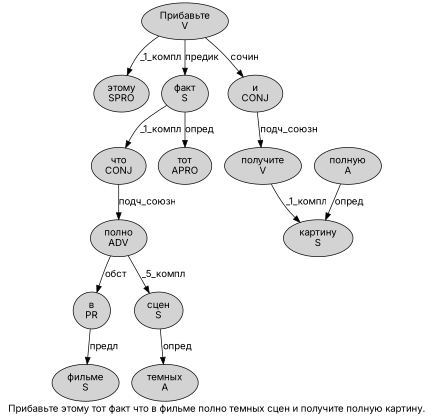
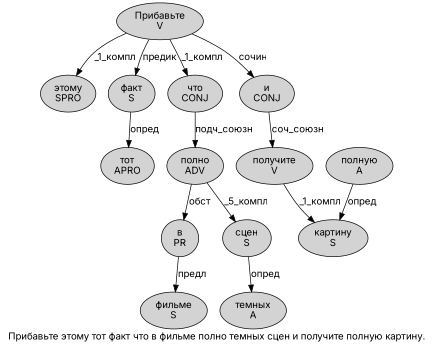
(145, 120) -> (178, 54)
(289, 130) -> (298, 130)
